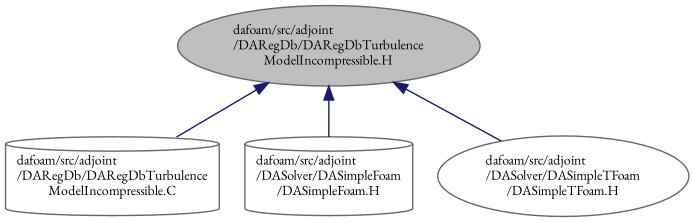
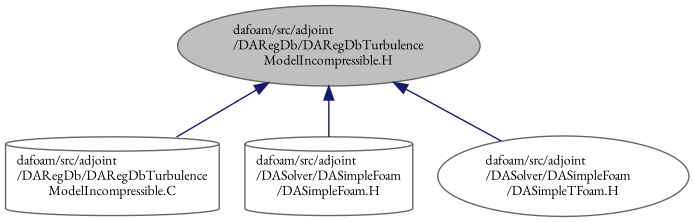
(563, 176) -> (563, 176)
